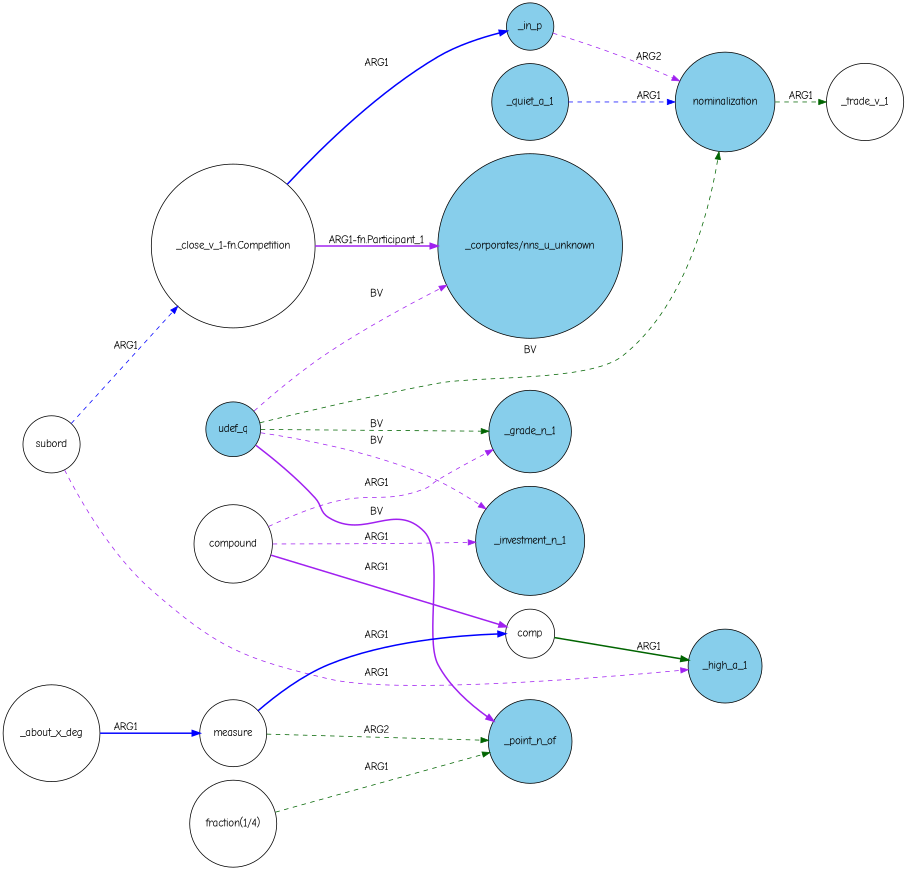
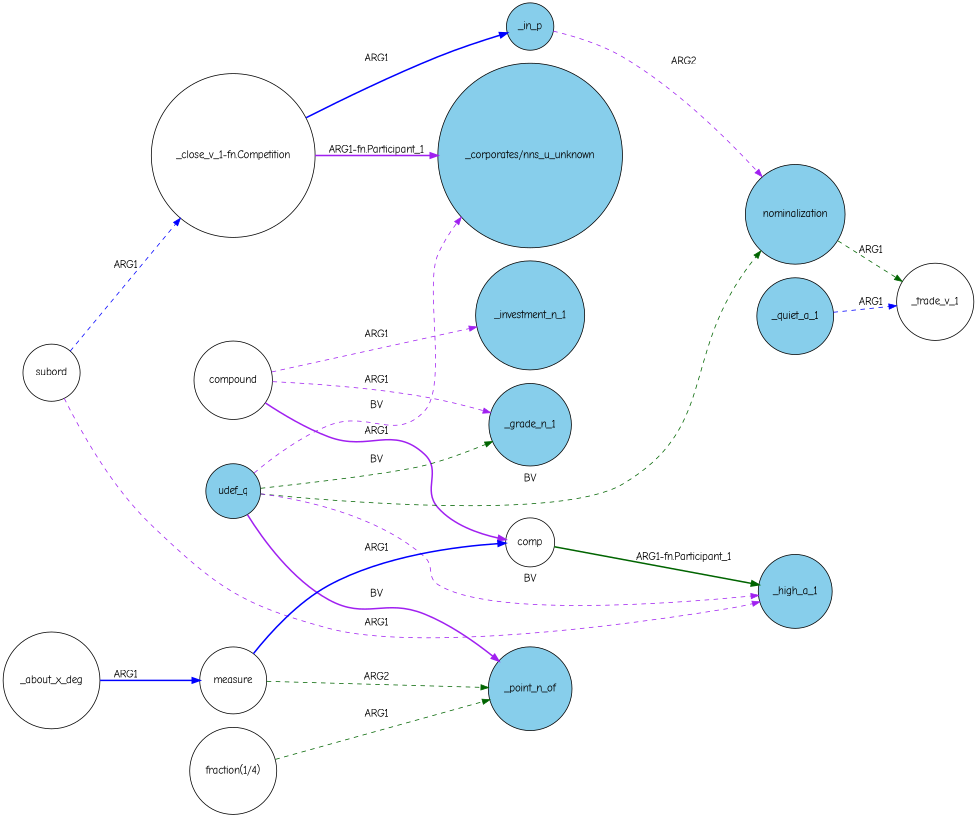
(618, 102) -> (861, 309)
(374, 457) -> (489, 600)
(649, 647) -> (684, 557)
